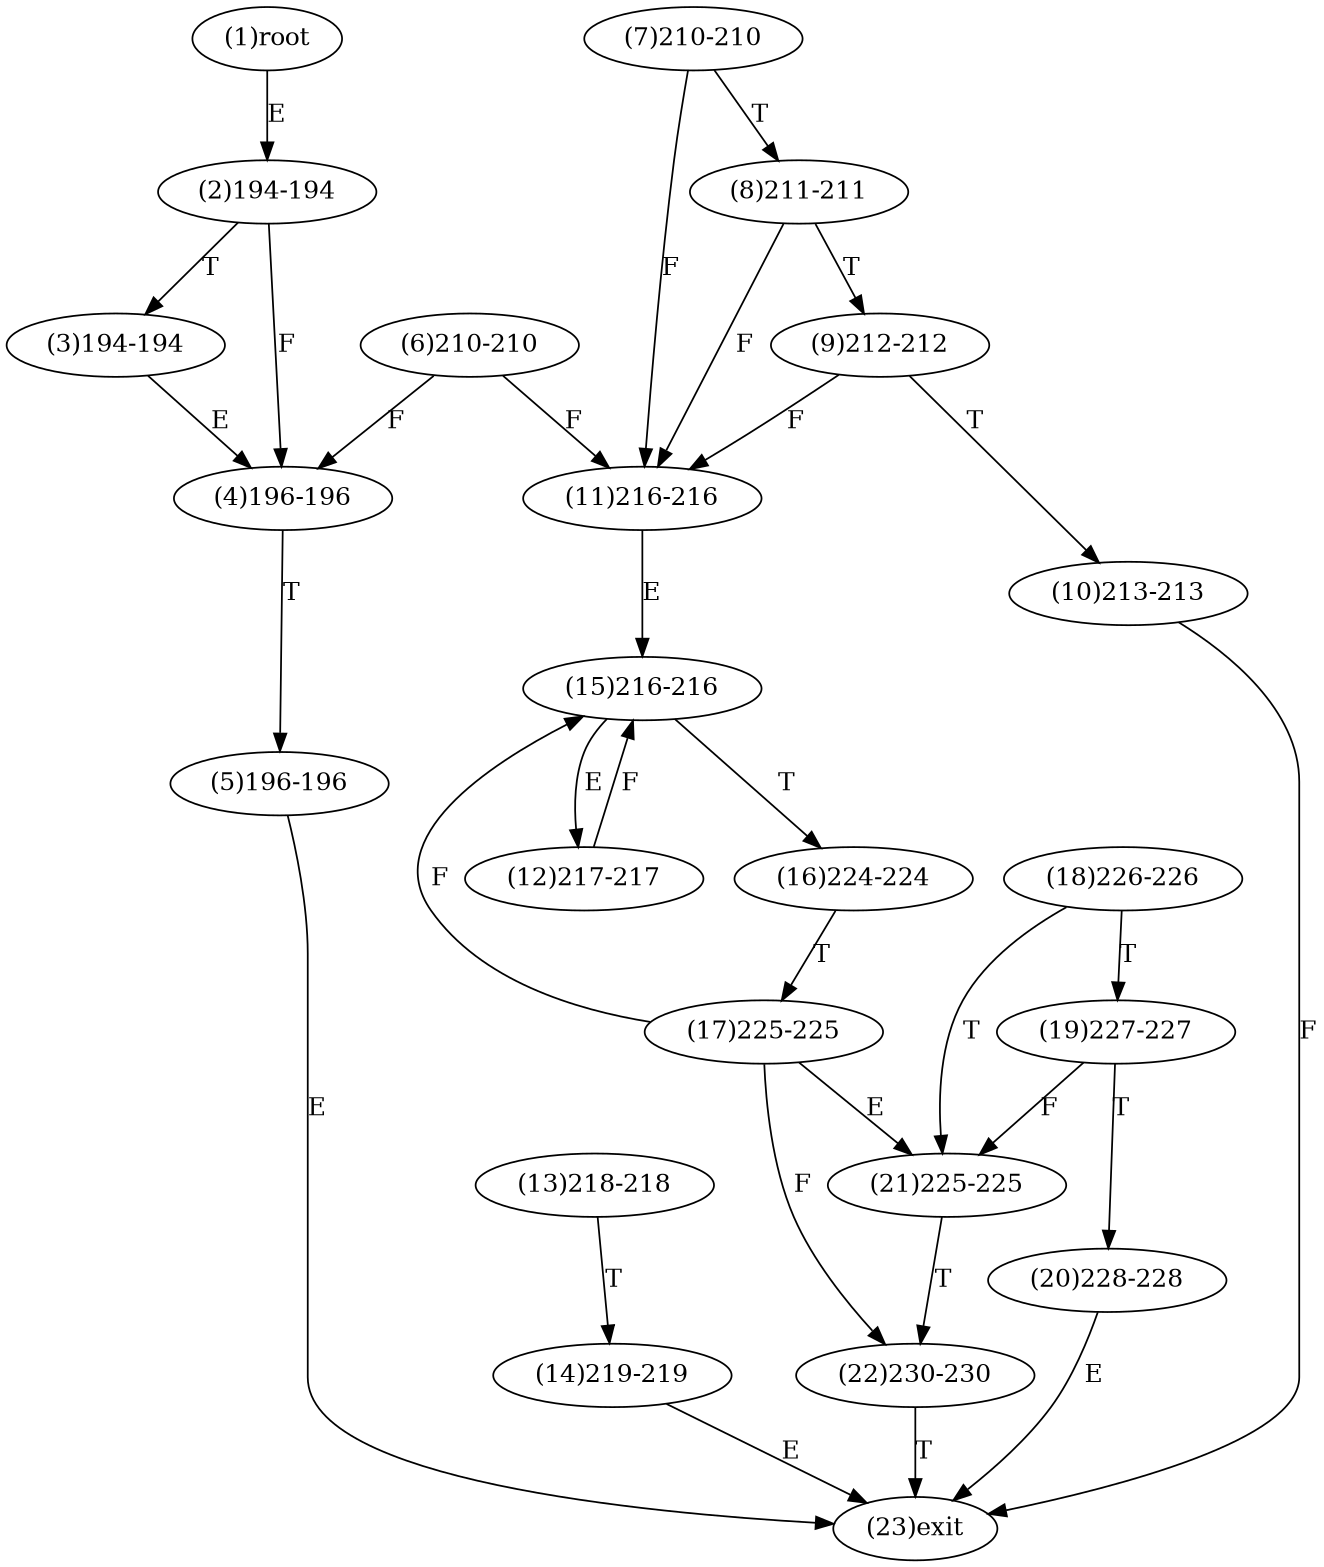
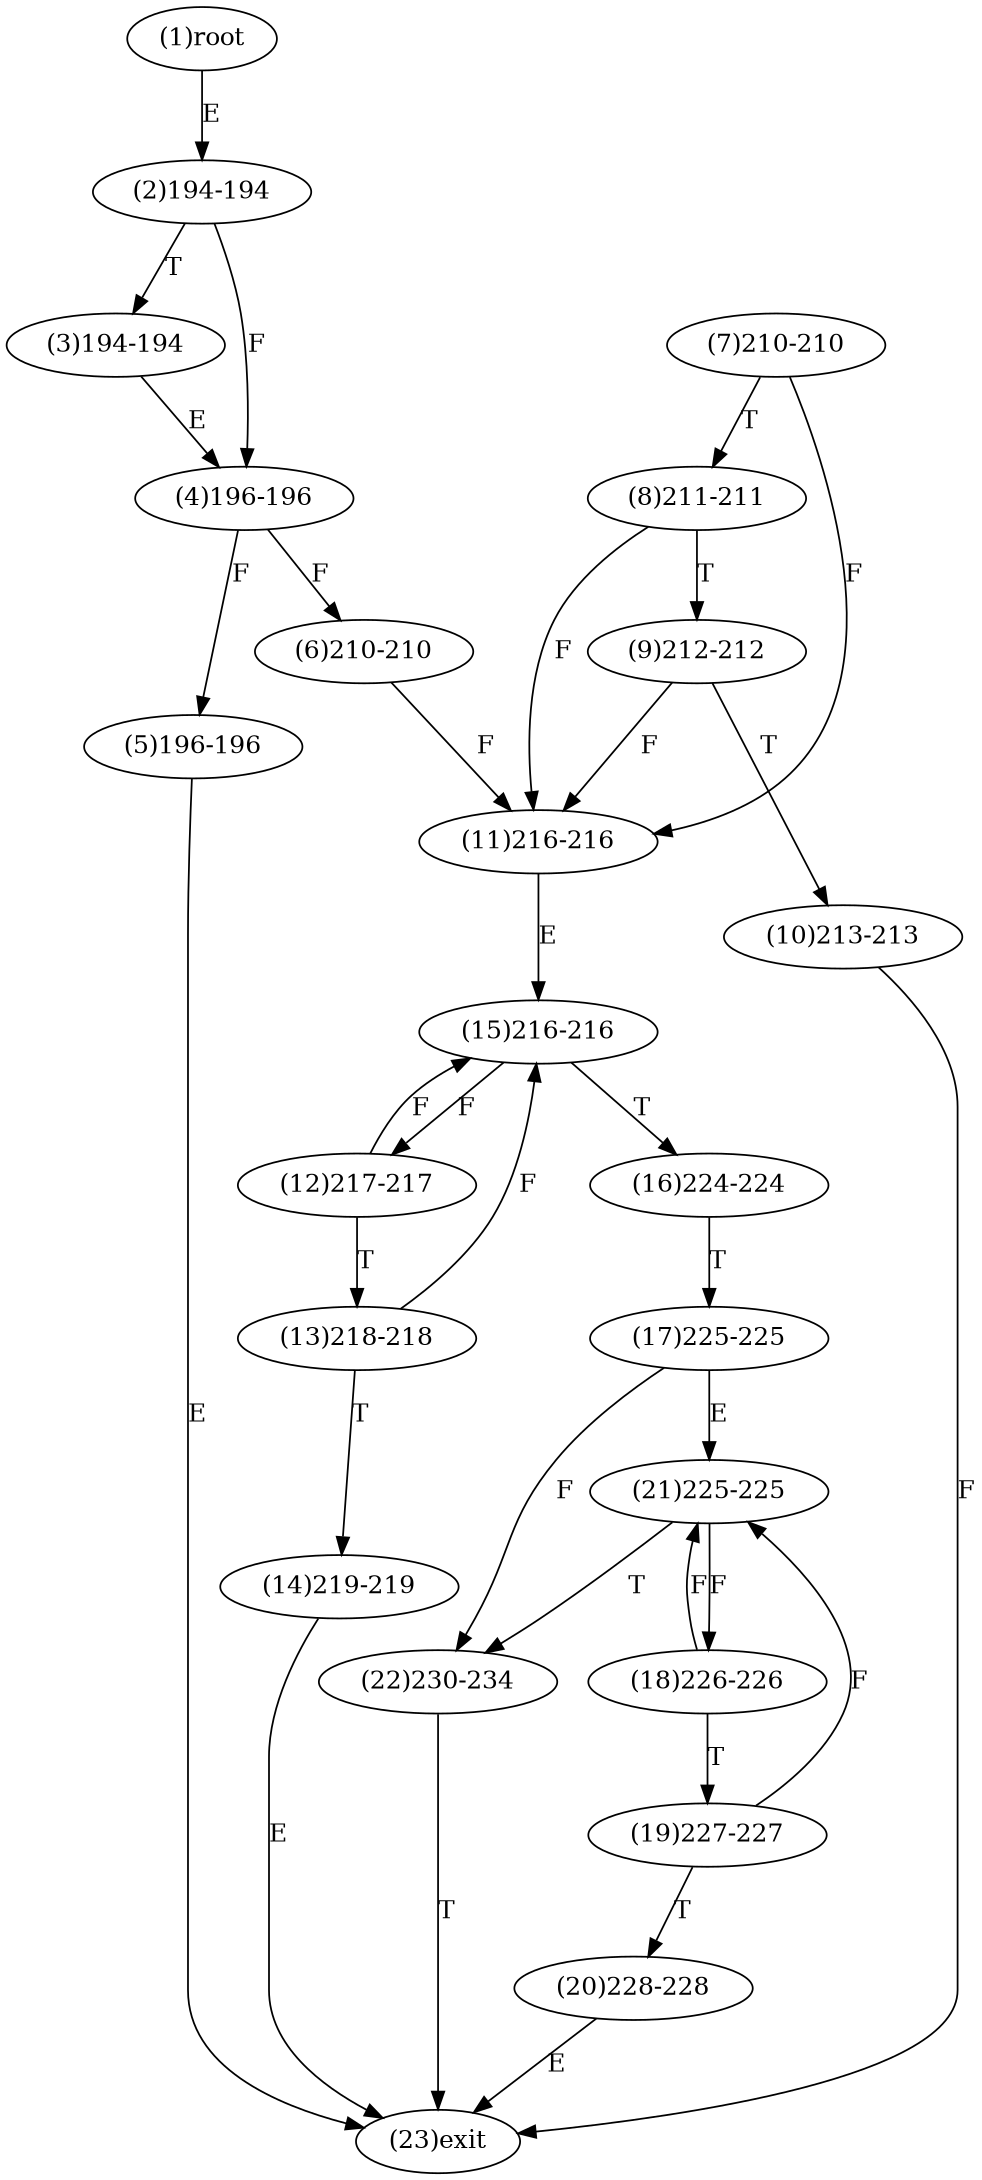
(383, 416) -> (299, 568)
(292, 593) -> (241, 575)
(594, 784) -> (466, 1109)
(430, 907) -> (496, 1212)
(972, 1032) -> (699, 1587)
none -> (357, 1253)
(915, 1375) -> (438, 1682)
none -> (710, 1578)
